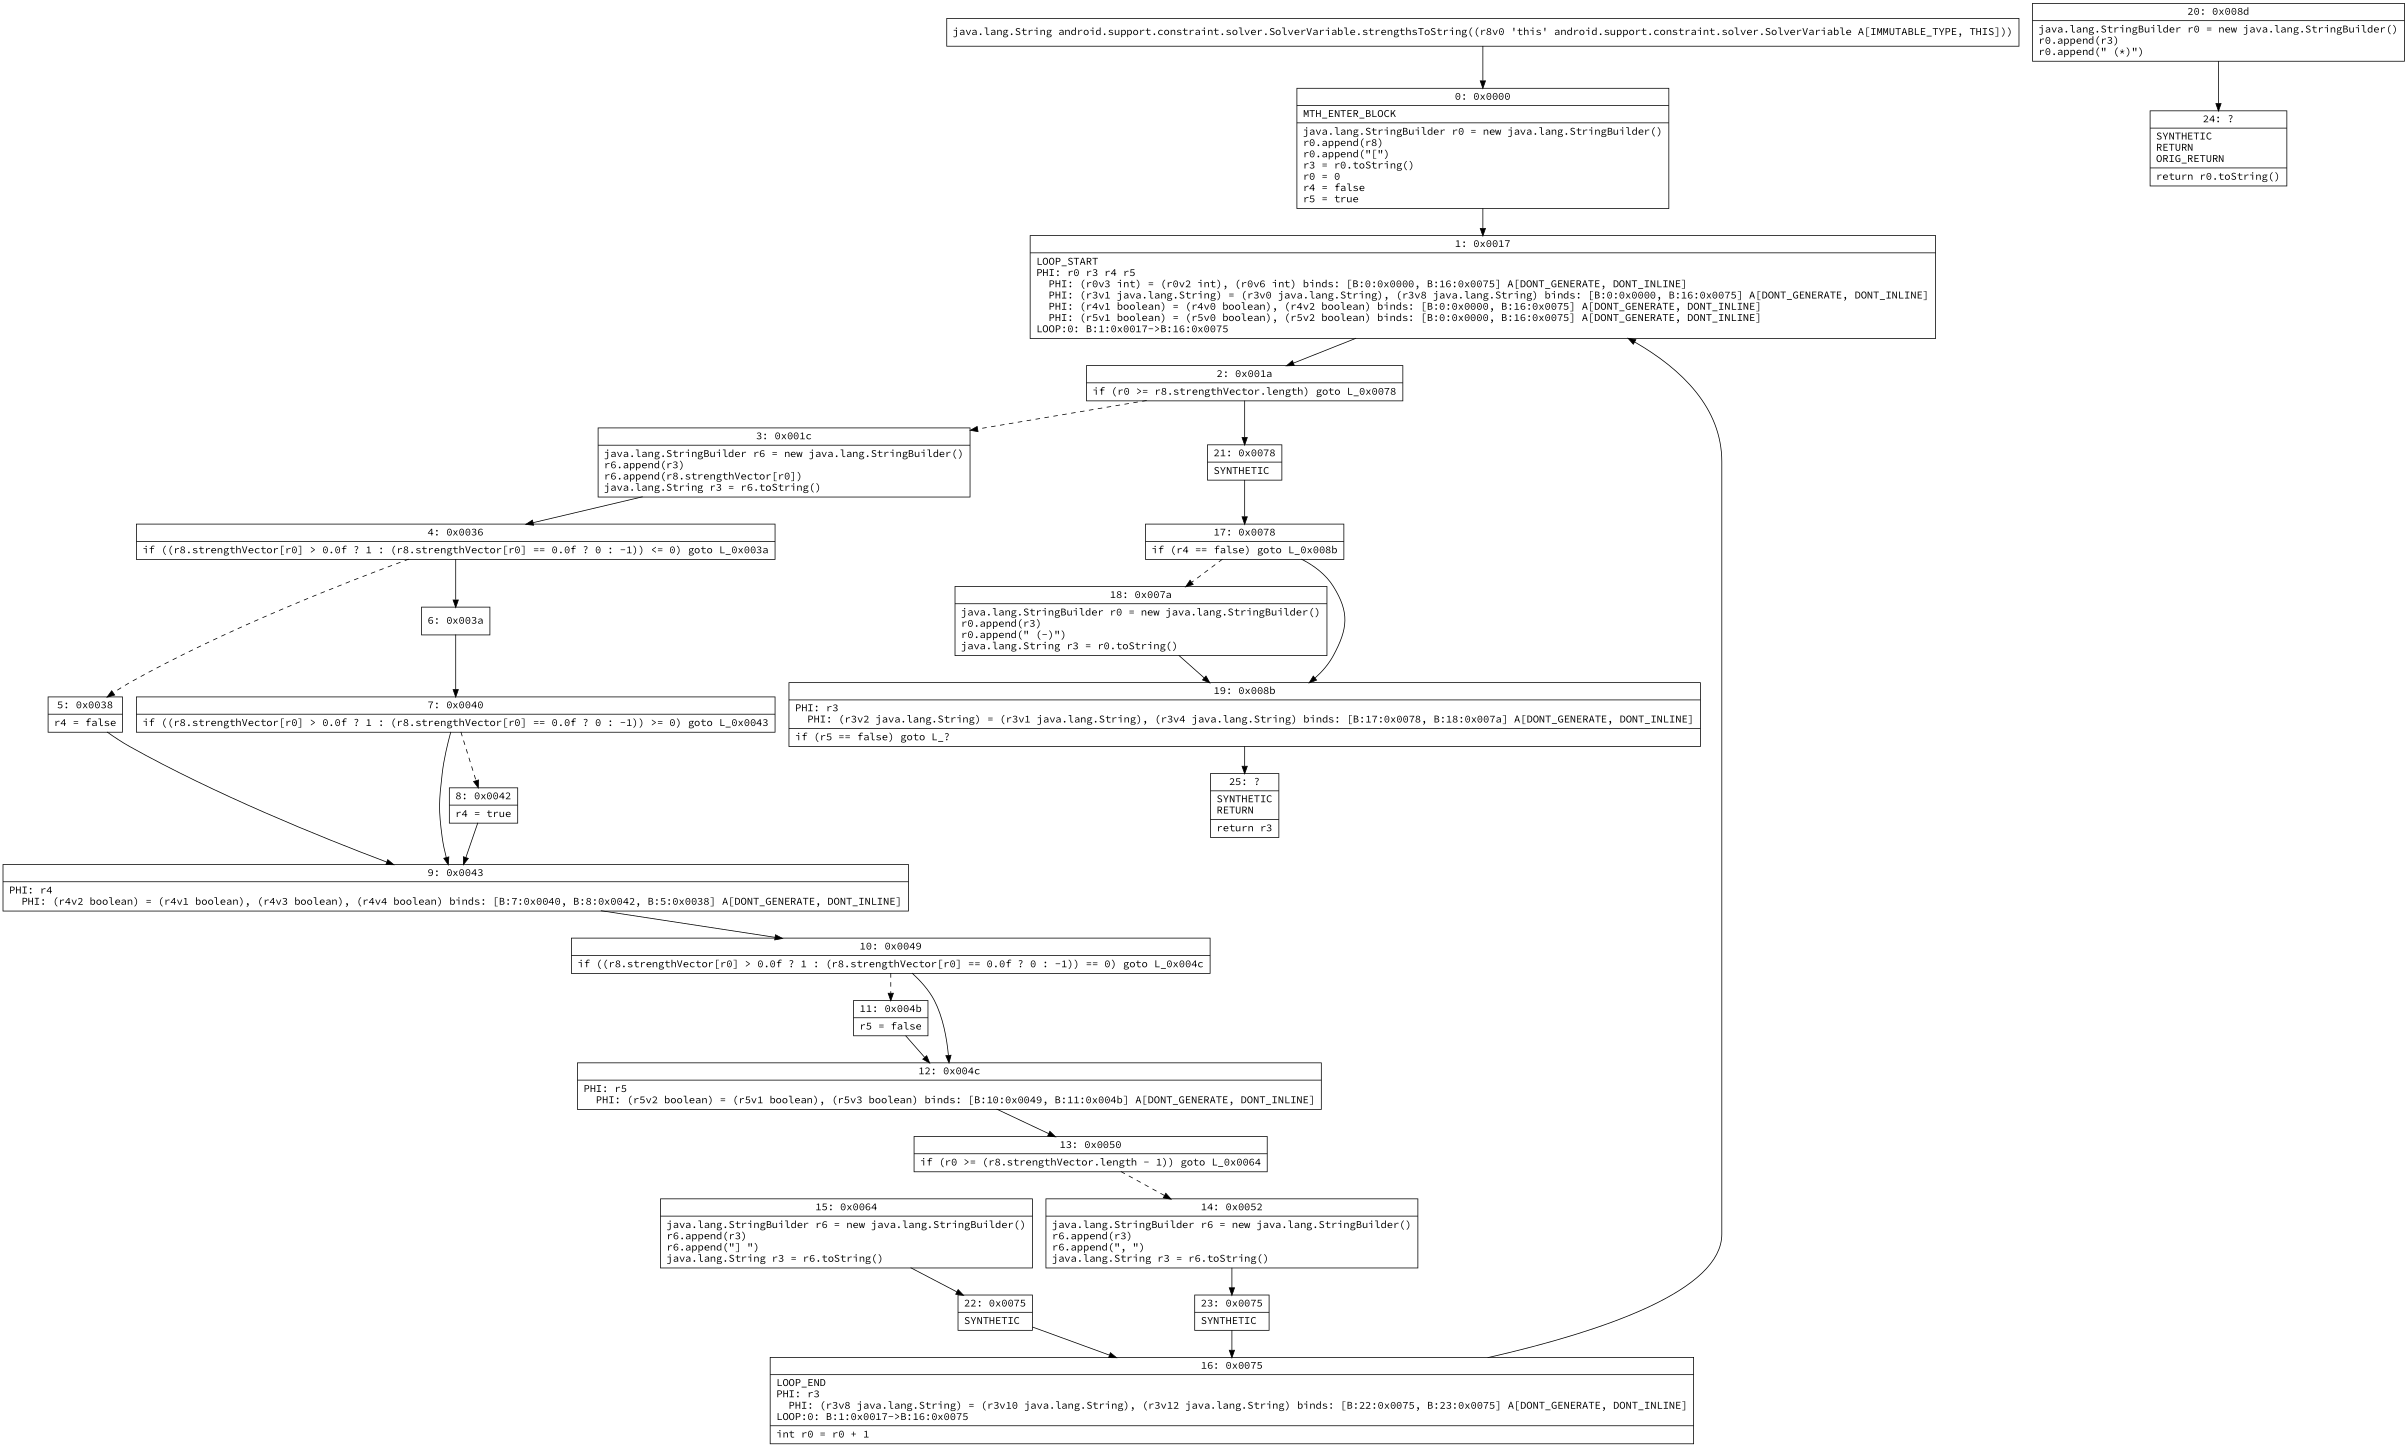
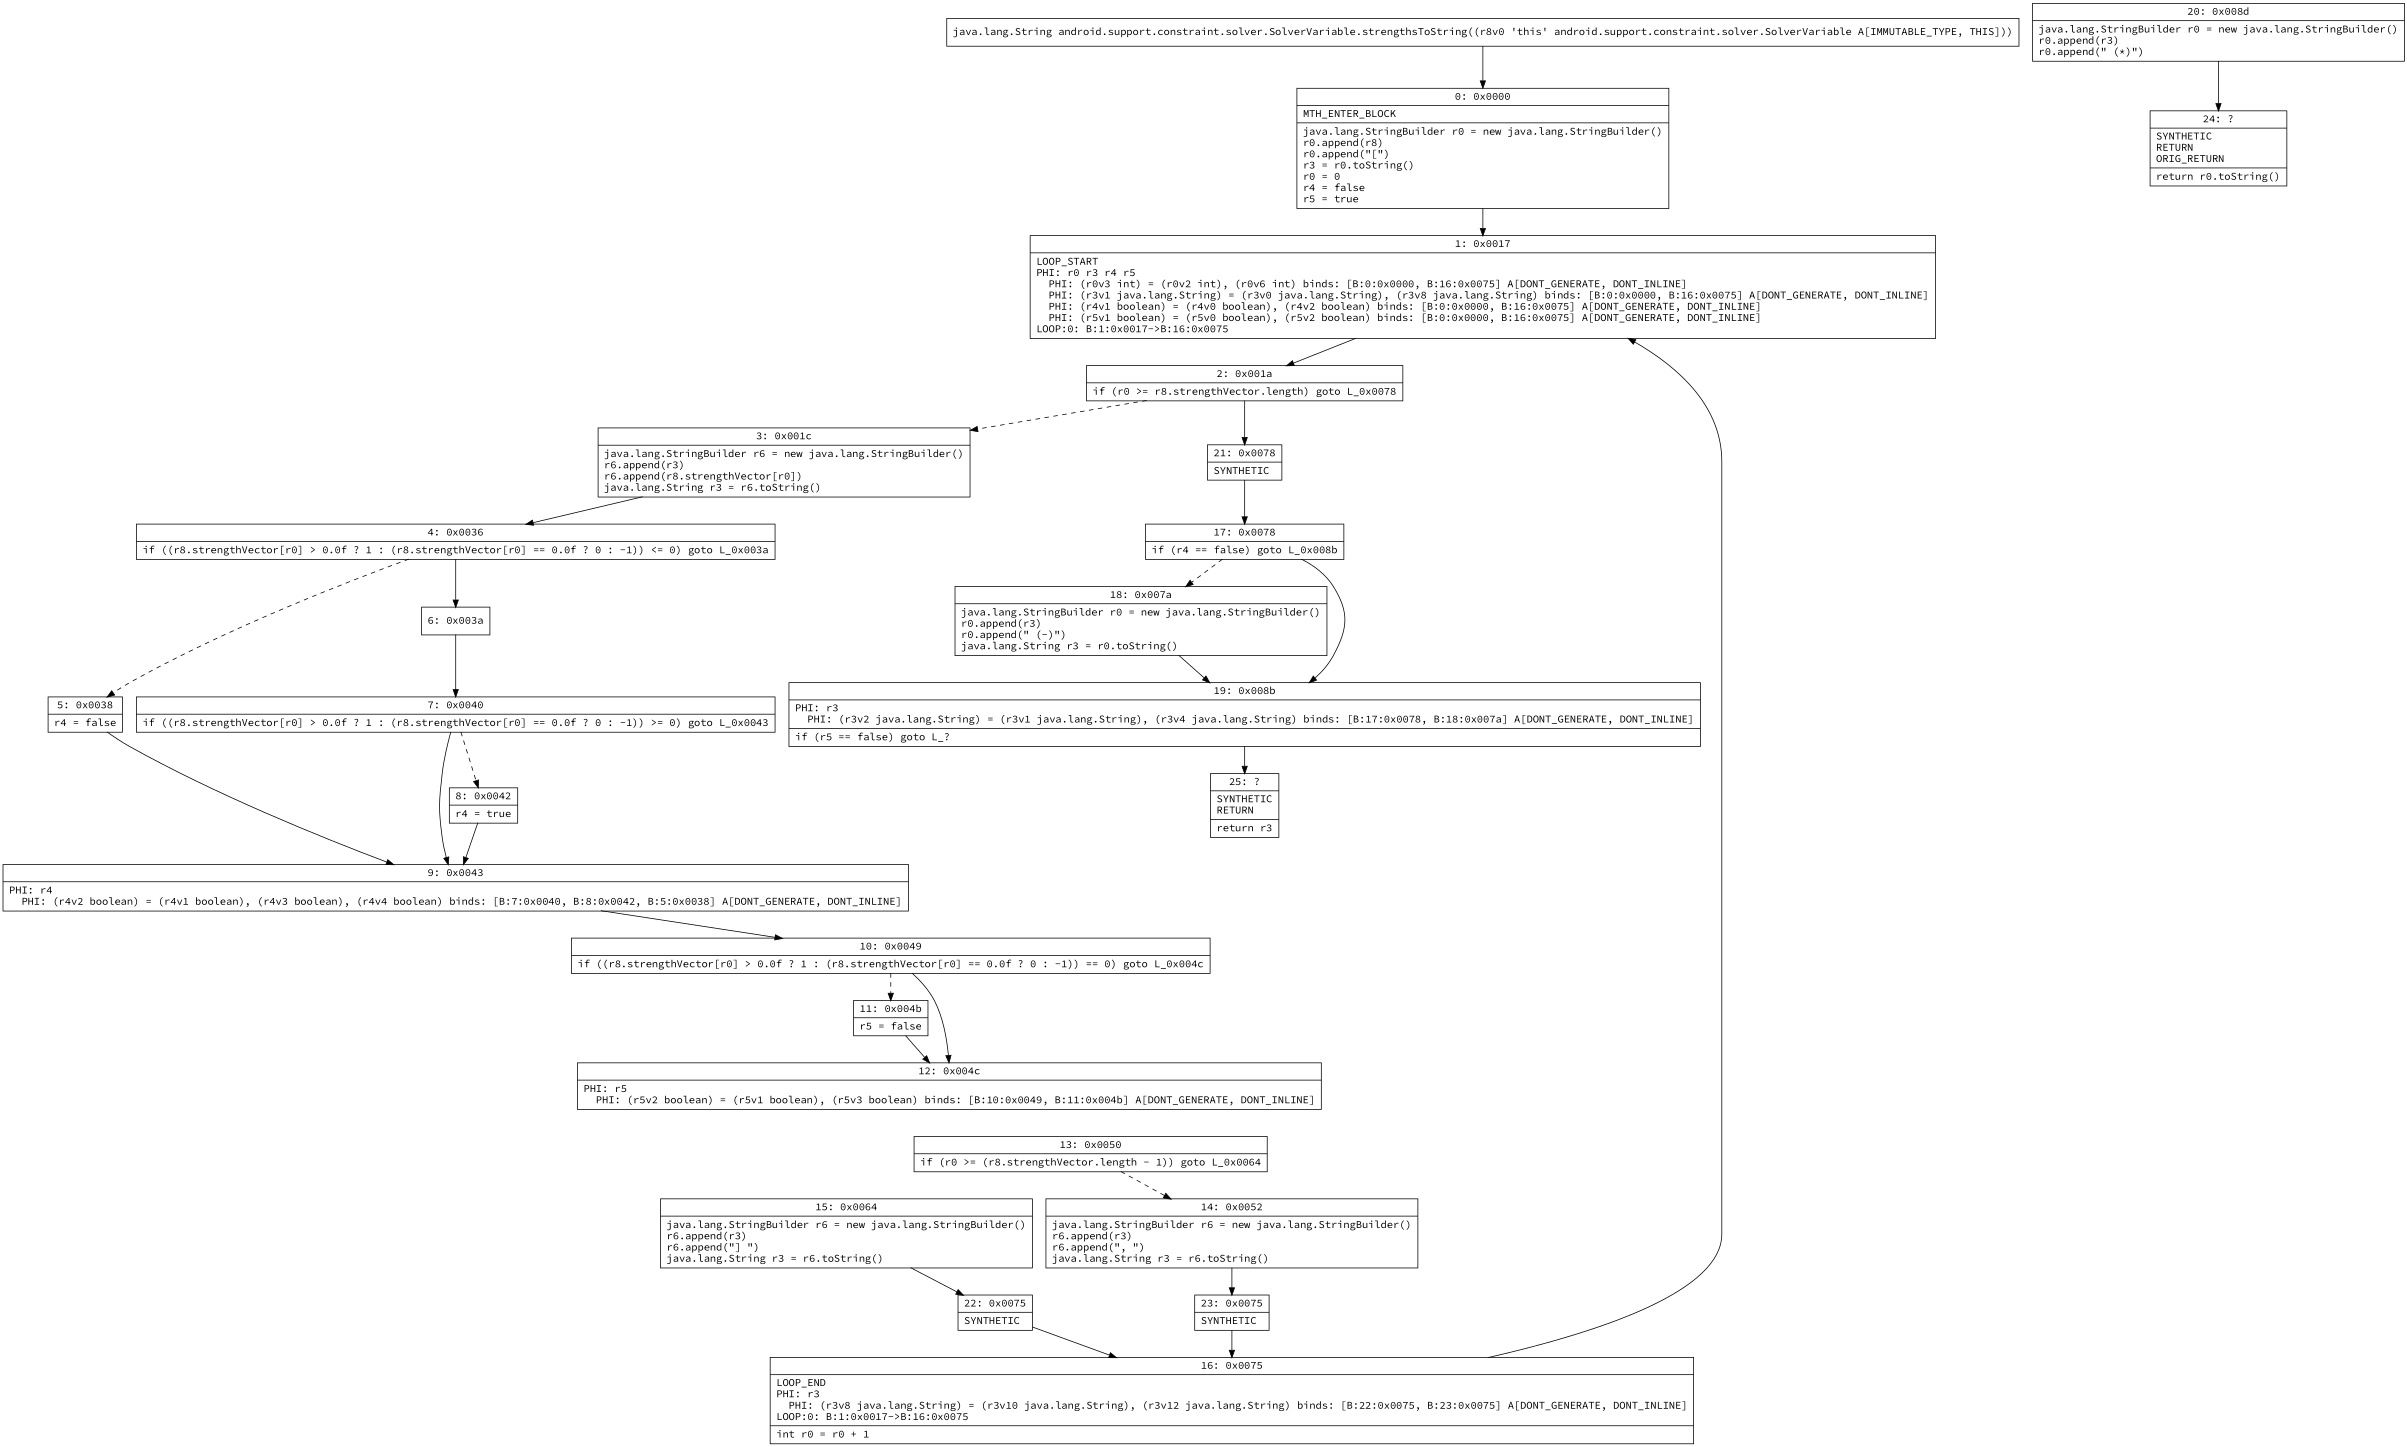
(1023, 1121) -> none
